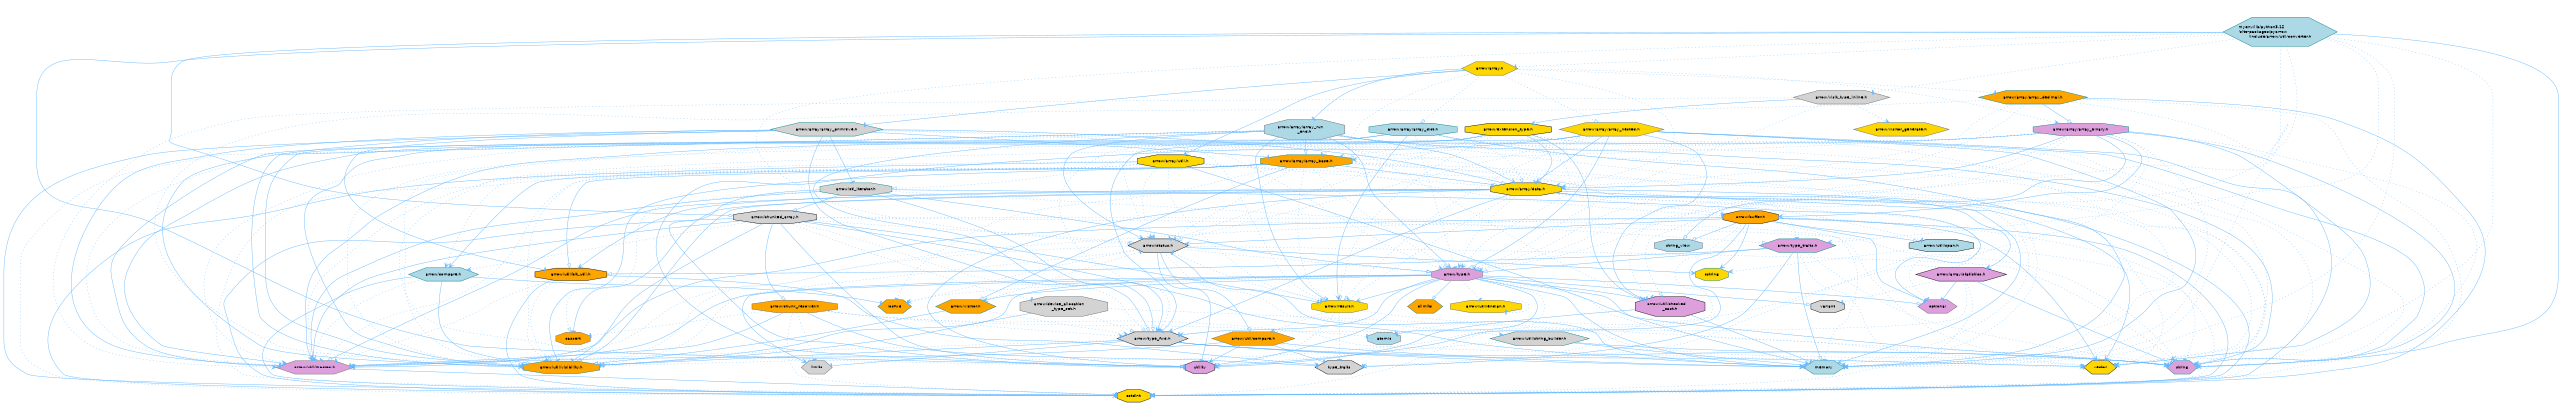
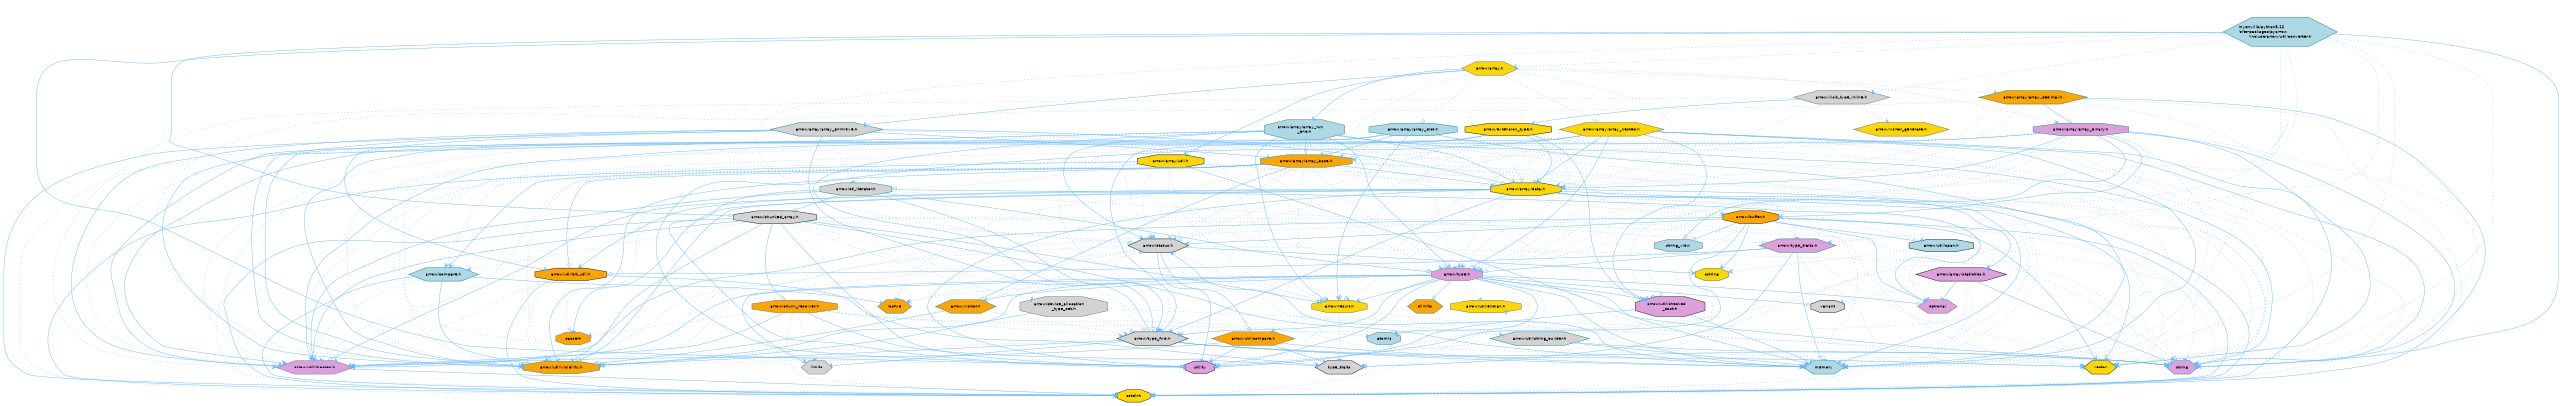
none -> (1362, 145)
(840, 156) -> (840, 156)
(1298, 261) -> (1283, 243)
